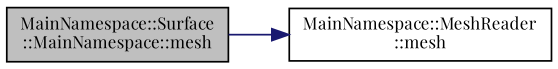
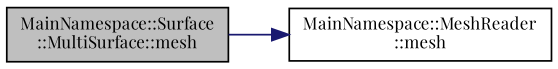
(118, 35) -> (118, 35)
